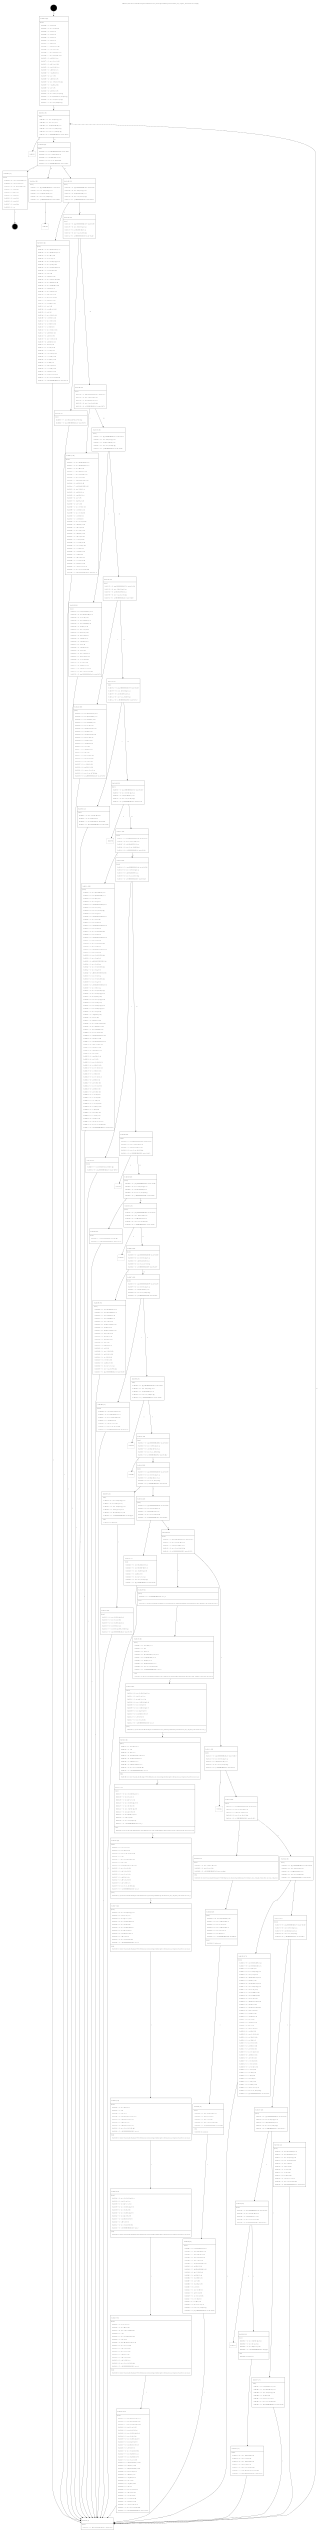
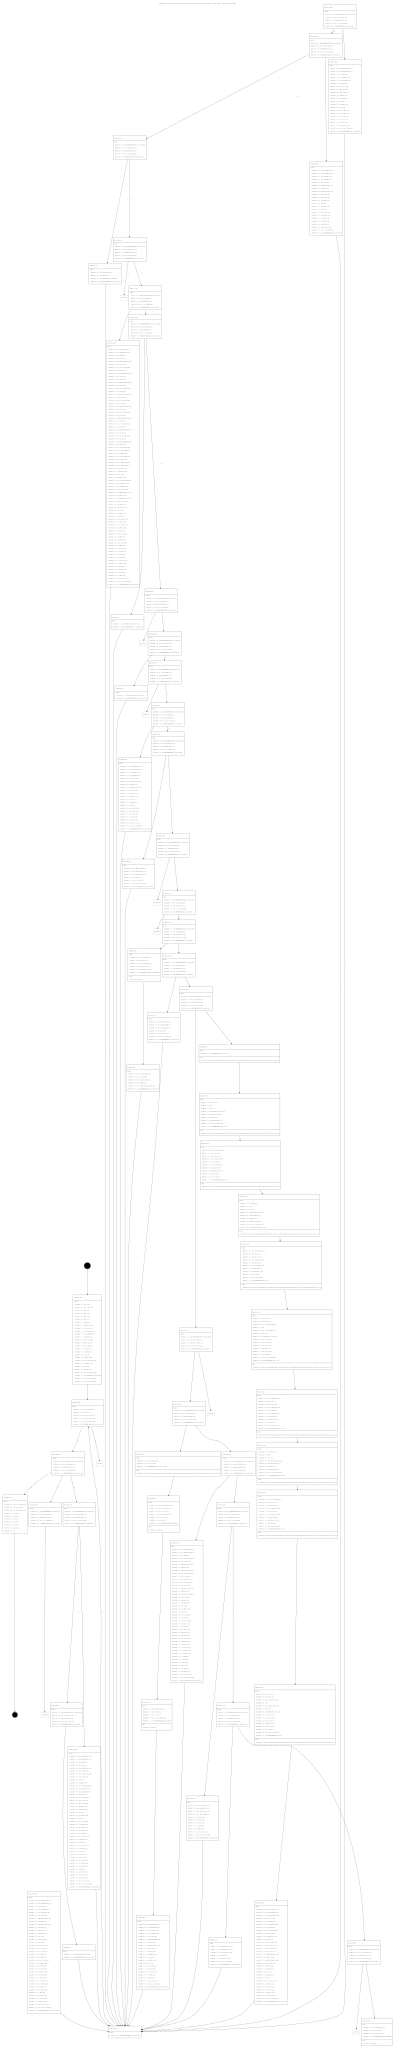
(90, 397) -> none
(247, 2461) -> none
